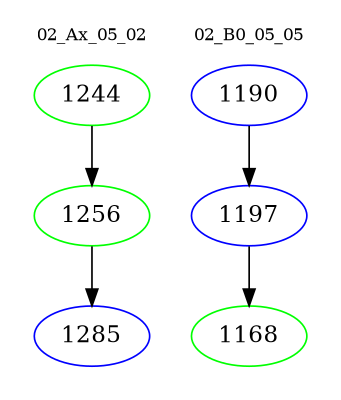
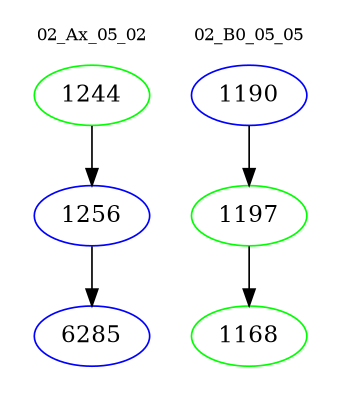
(92, 216) -> (92, 216)
(249, 216) -> (249, 216)
(92, 336) -> (92, 336)
